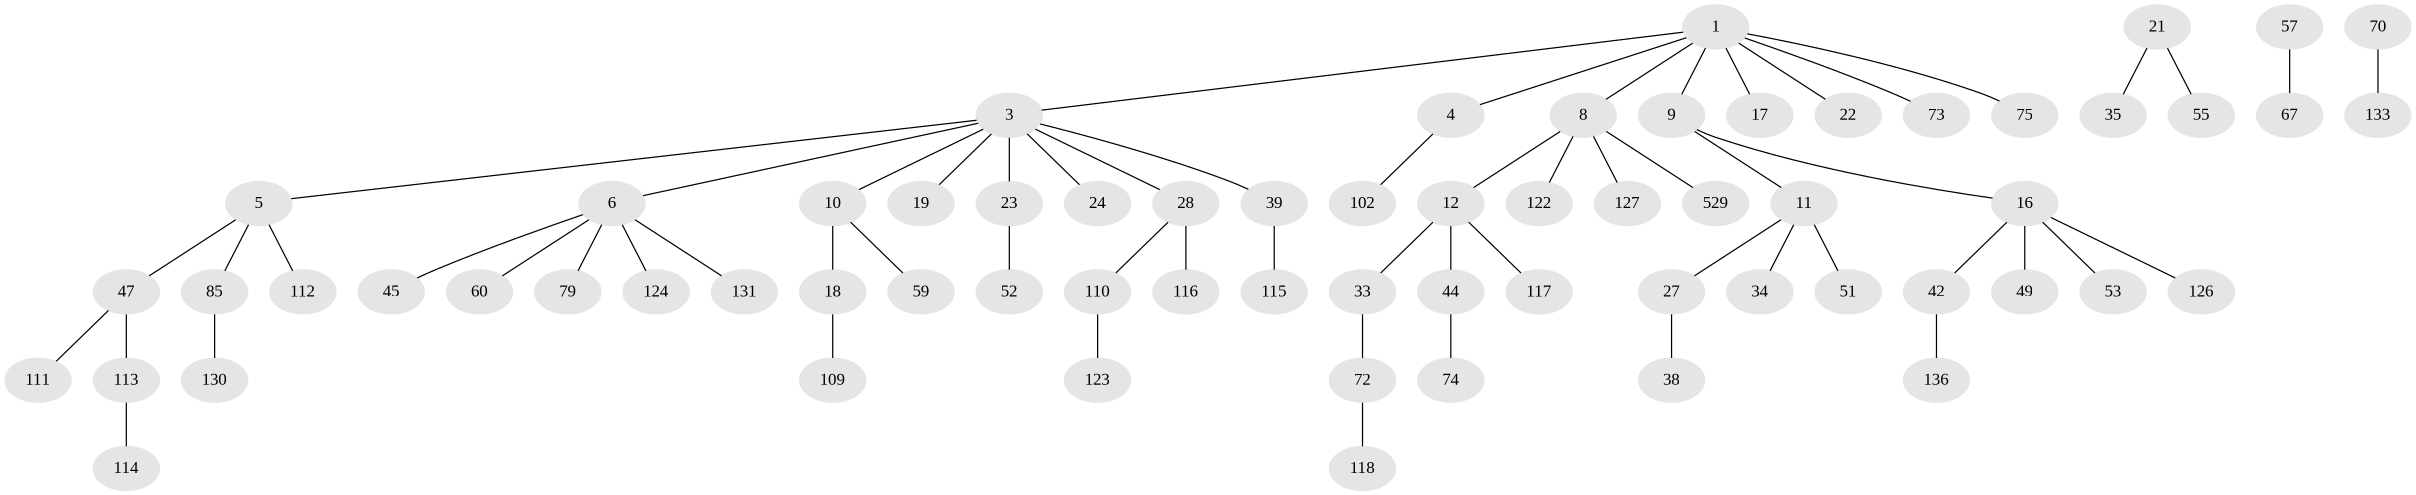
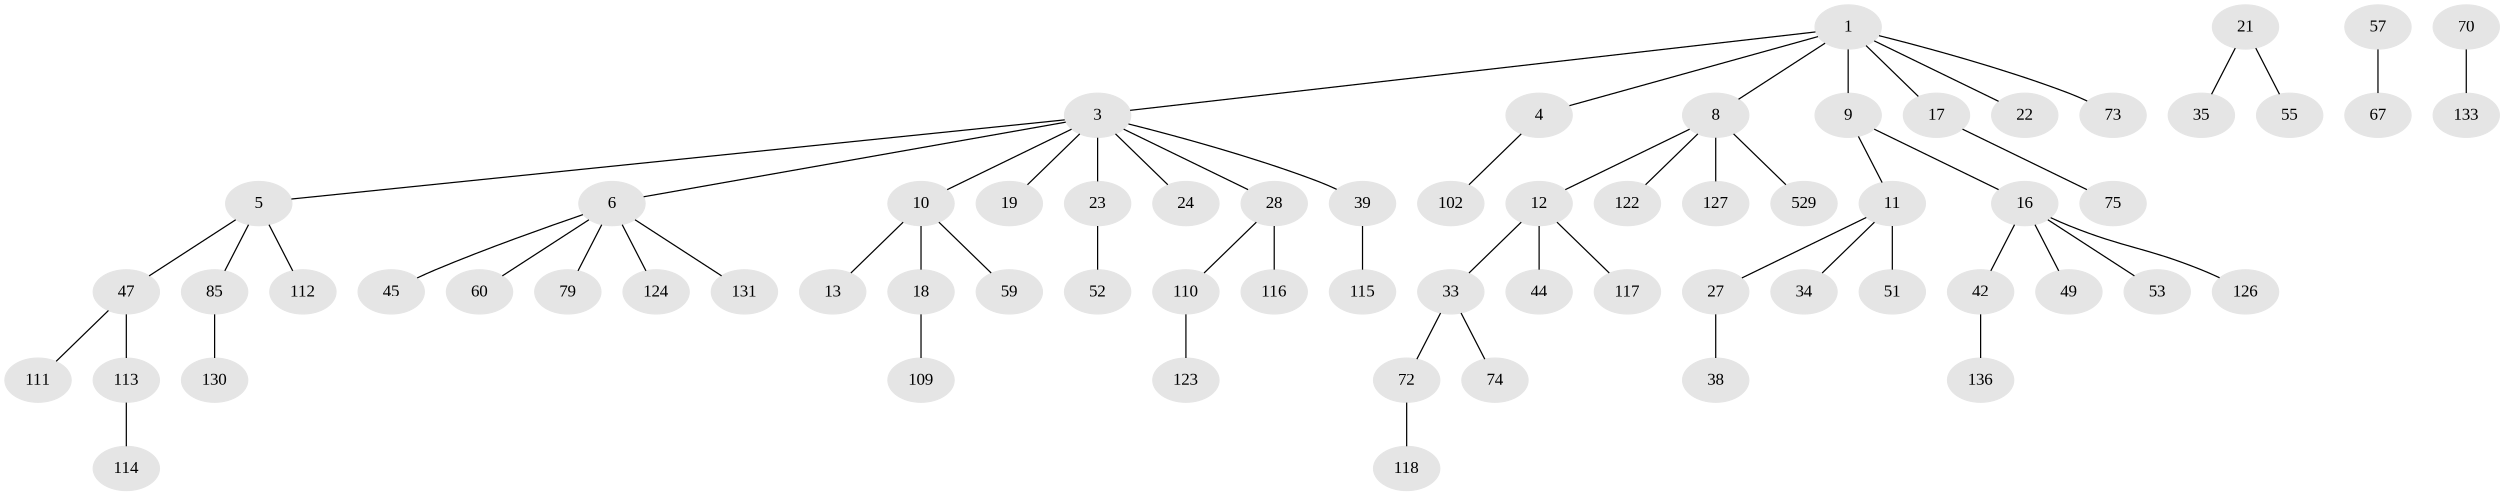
(1875, 62) -> (2025, 159)
none -> (833, 292)
(1451, 336) -> (1473, 336)
